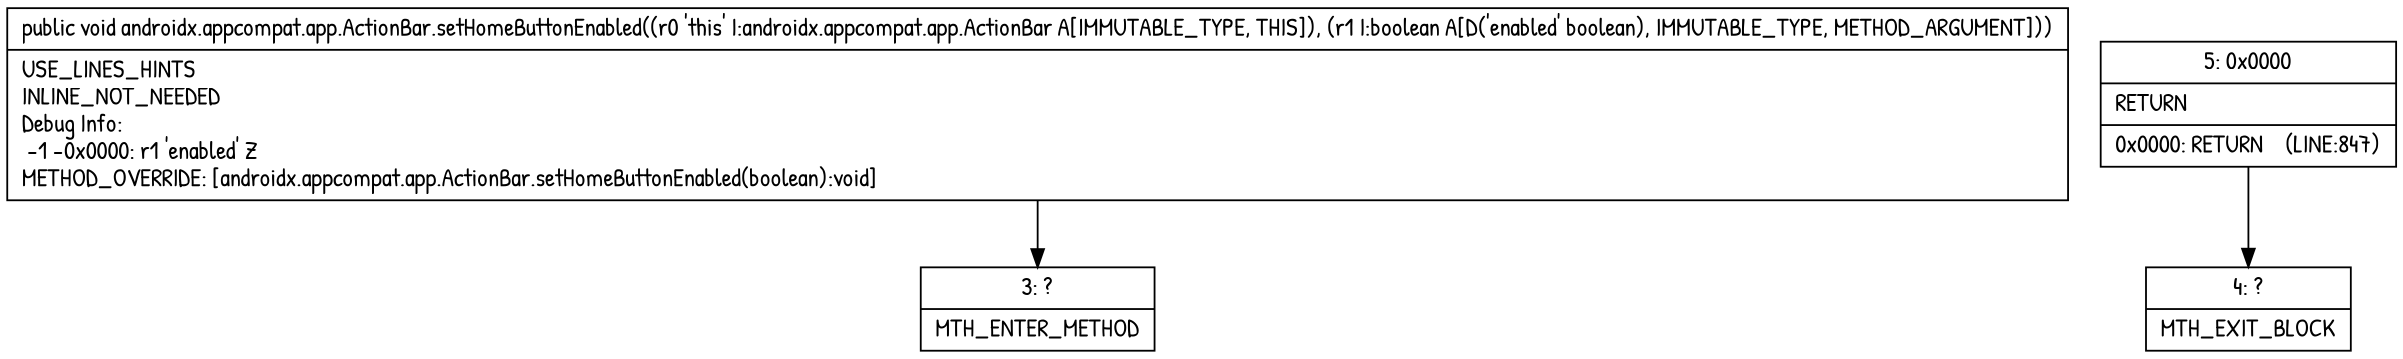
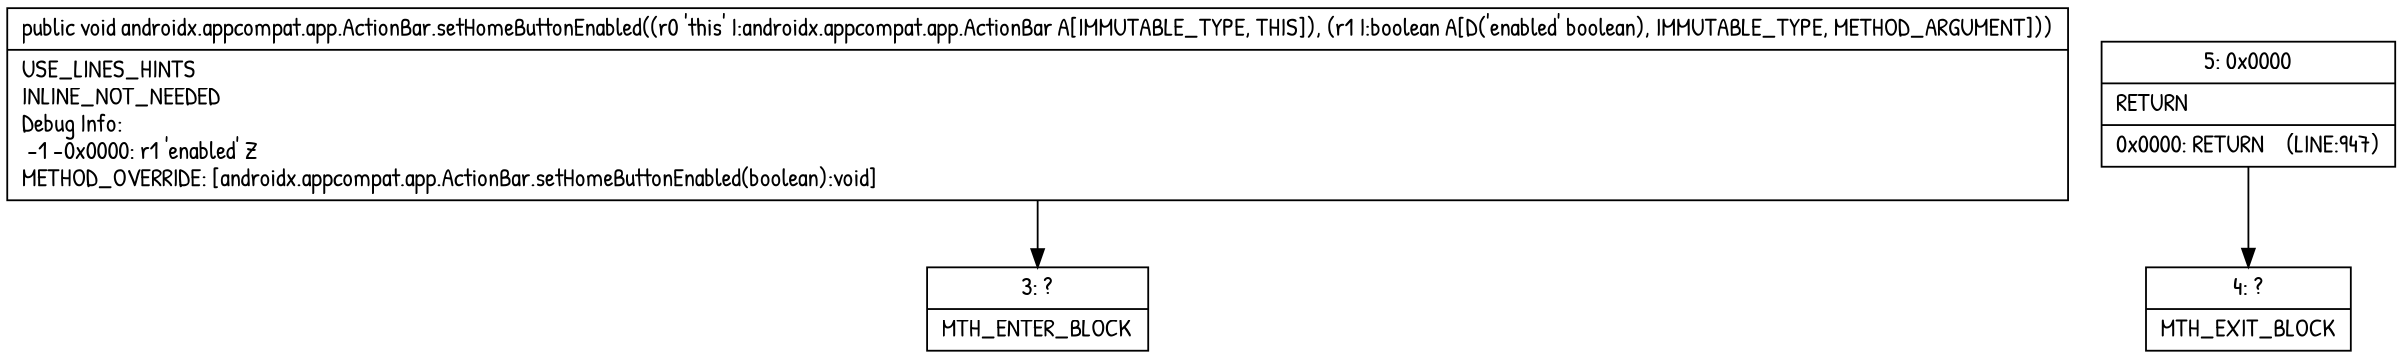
(2248, 145) -> (2248, 145)
(1038, 329) -> (1038, 329)
